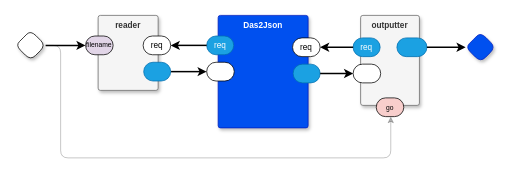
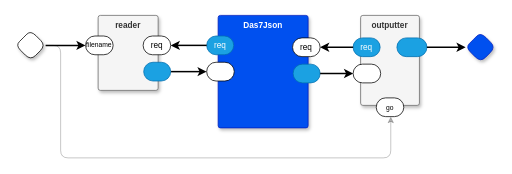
(263, 26) -> (263, 26)
(99, 45) -> (99, 45)
(390, 107) -> (390, 107)
